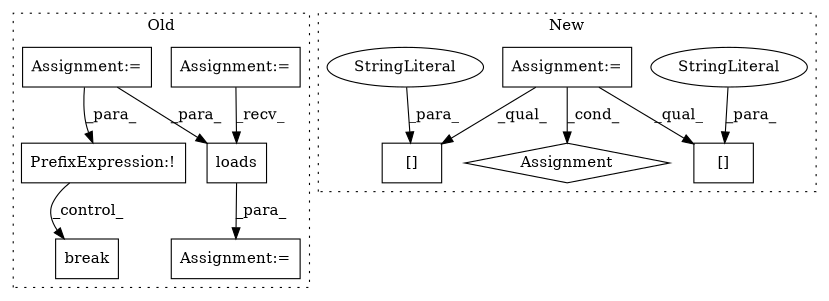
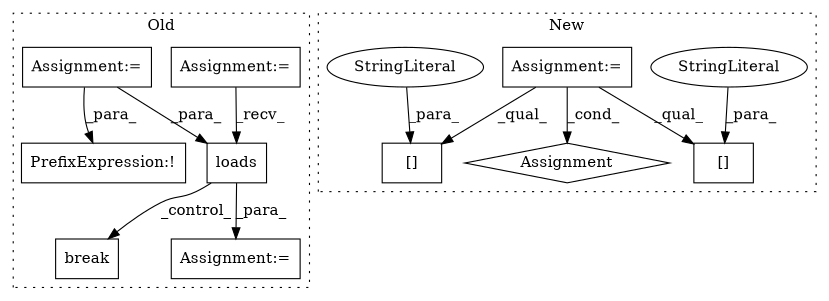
(52, 204) -> (162, 202)
